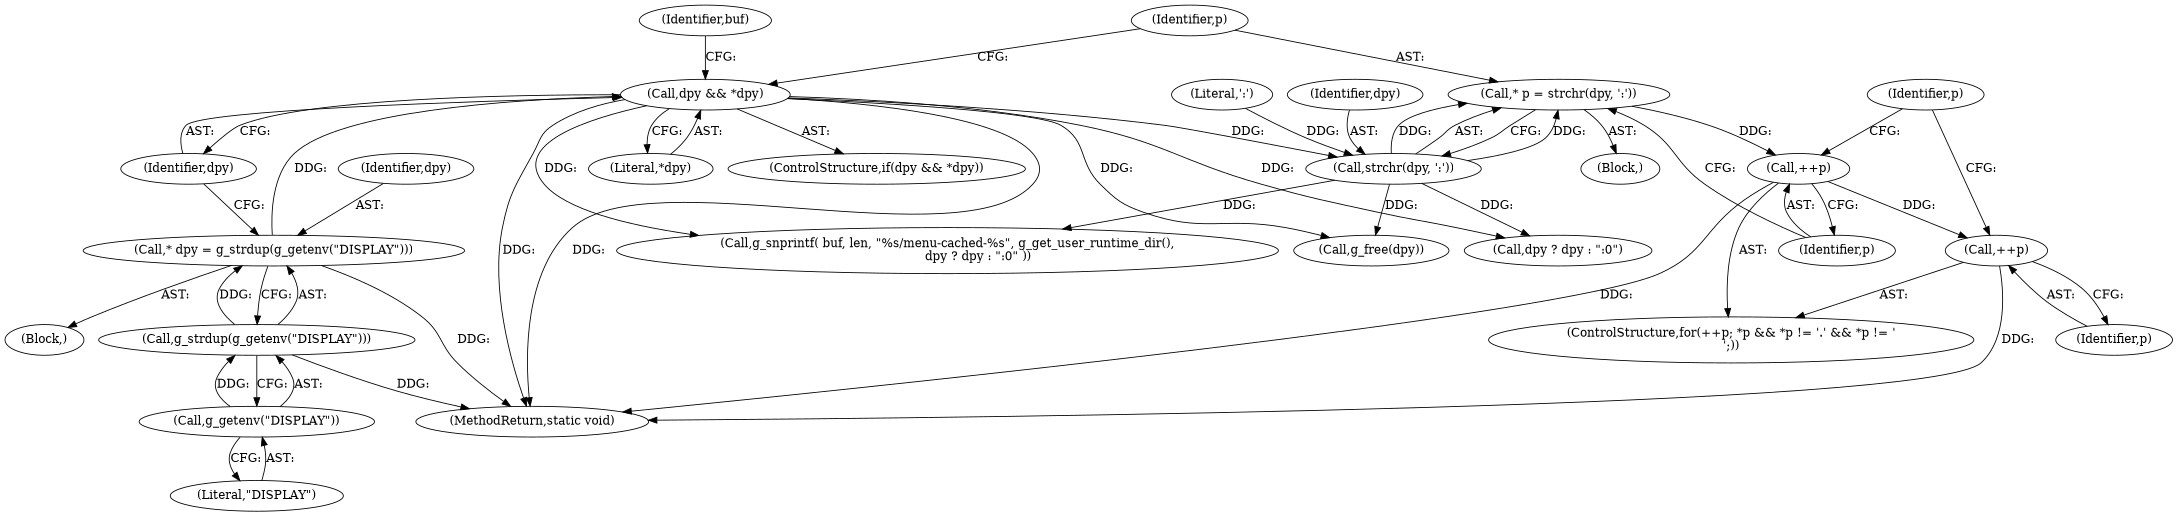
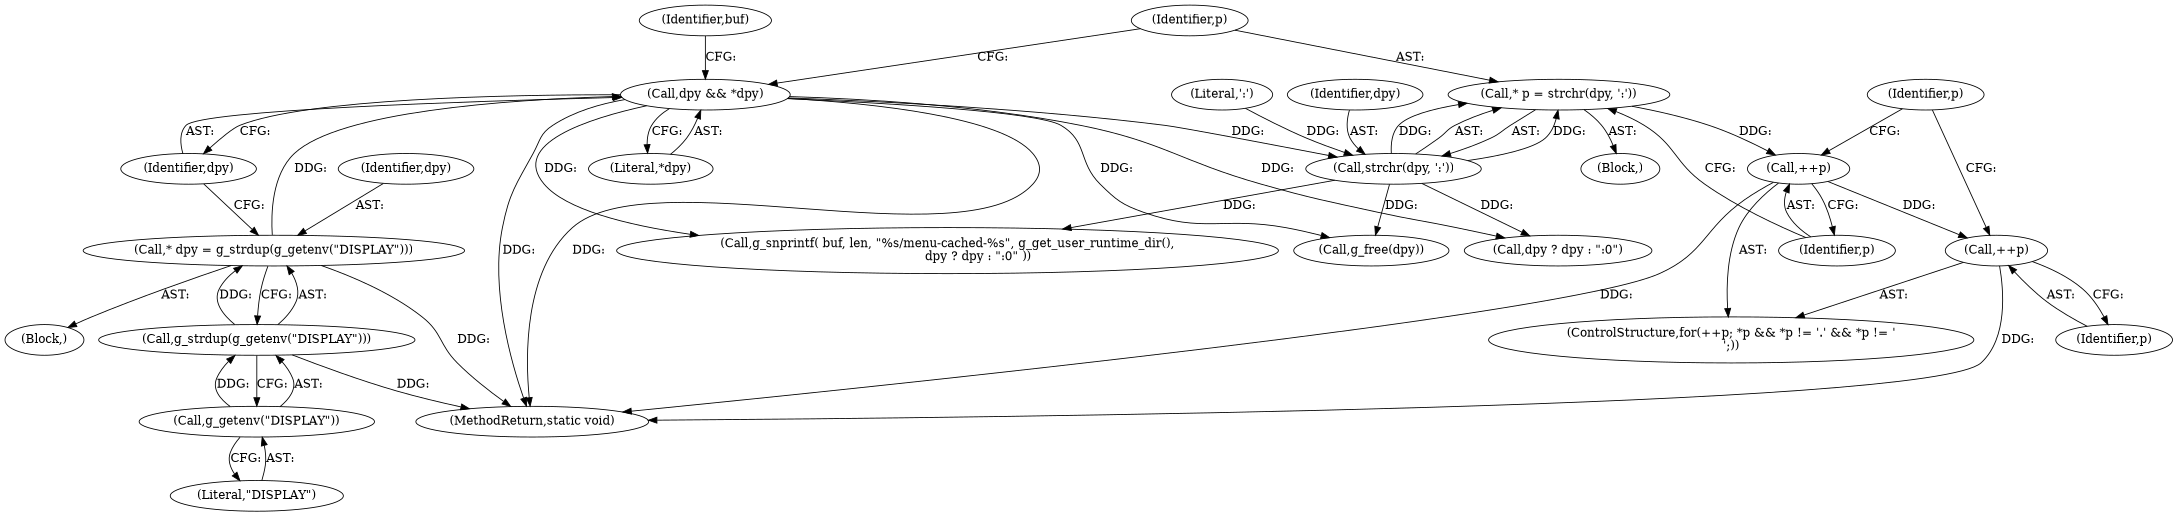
(1528, 132) -> (1528, 132)
(877, 169) -> none
